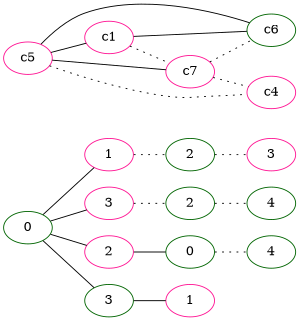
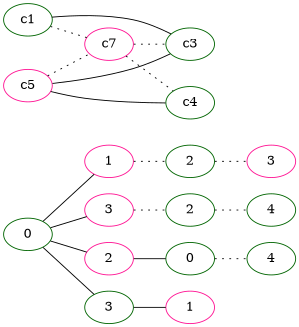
(271, 30) -> (190, 44)
(109, 37) -> (28, 20)
(69, 48) -> none
(109, 65) -> (69, 65)
(271, 92) -> (190, 103)
(147, 93) -> (108, 101)
